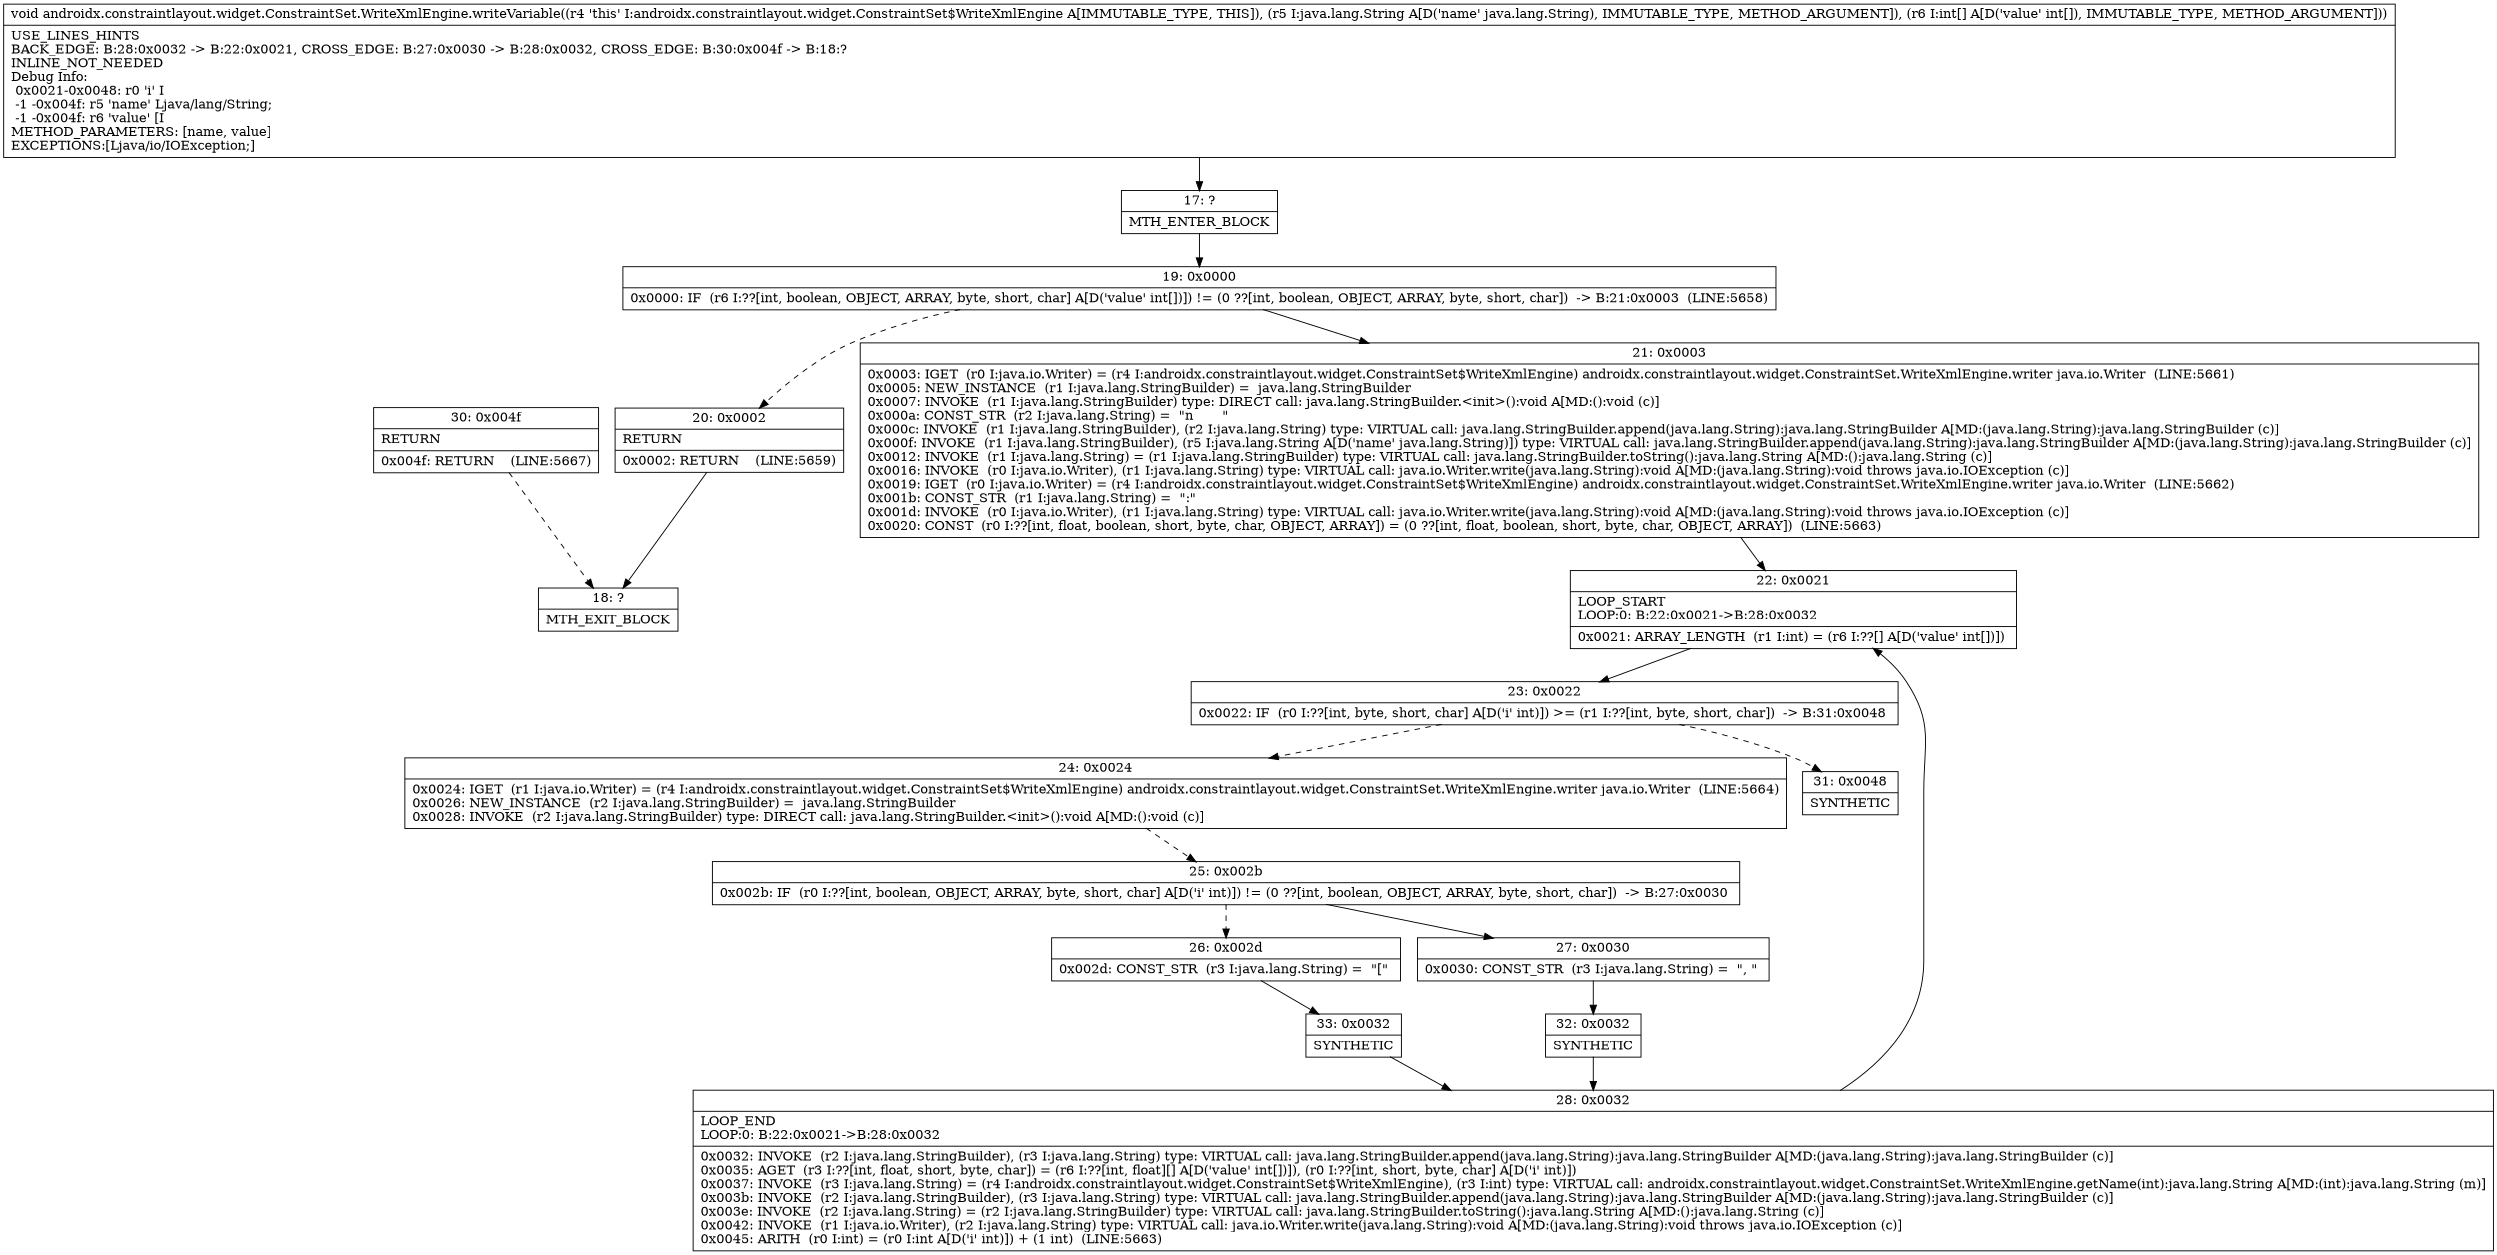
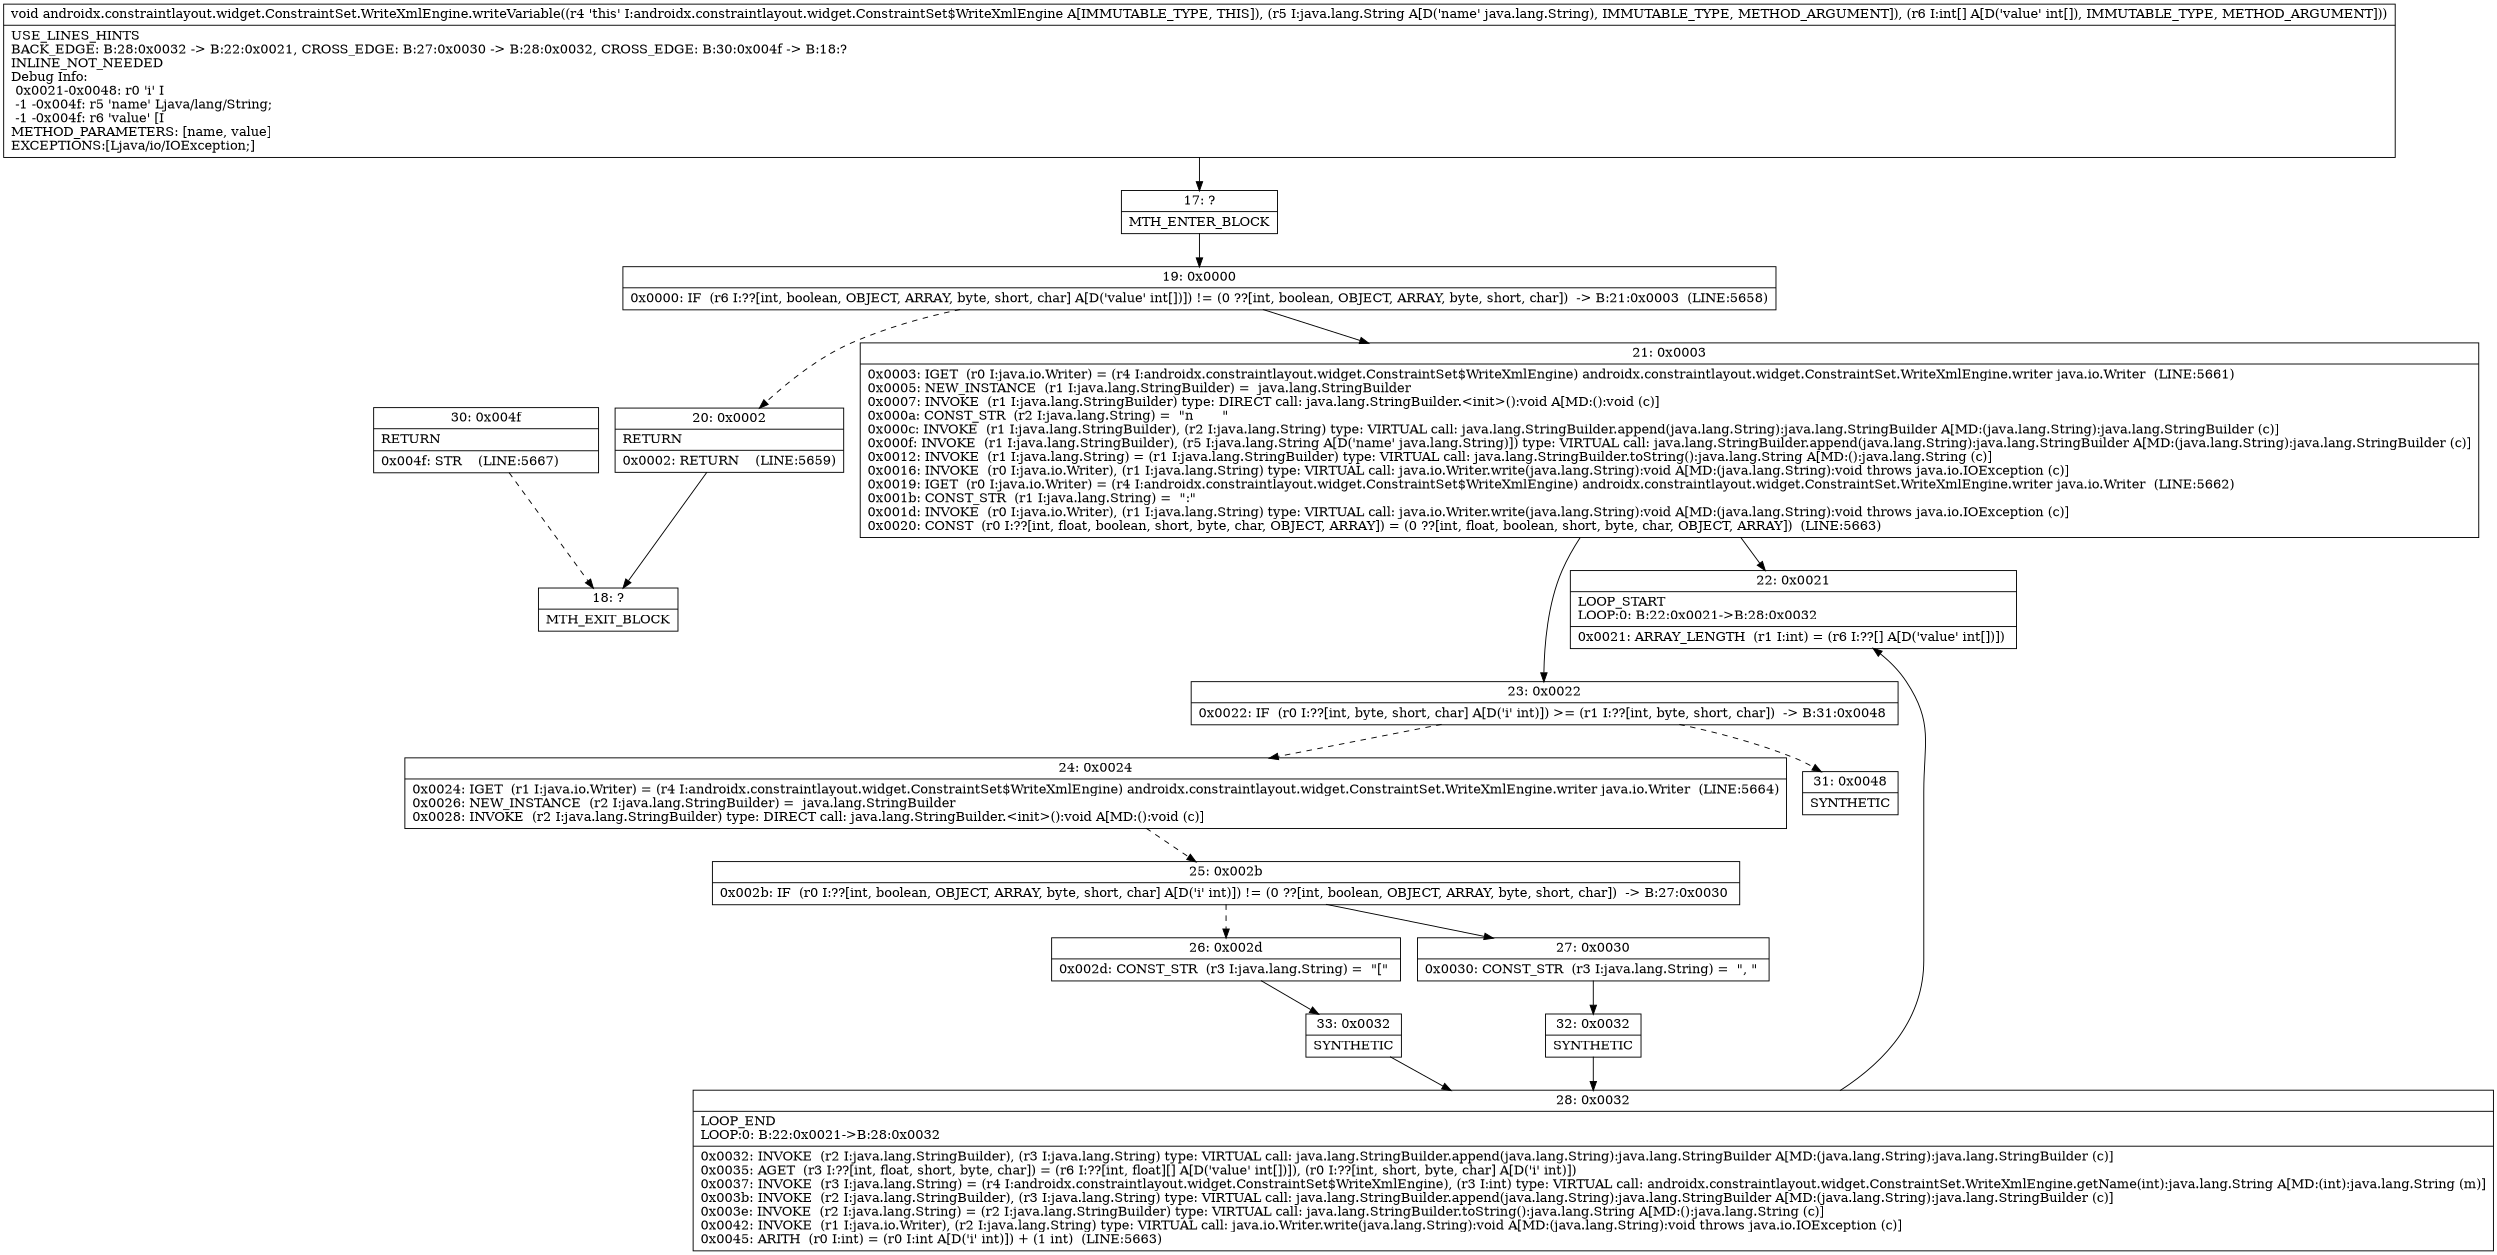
(486, 461) -> (470, 461)
(1650, 664) -> (1552, 602)
